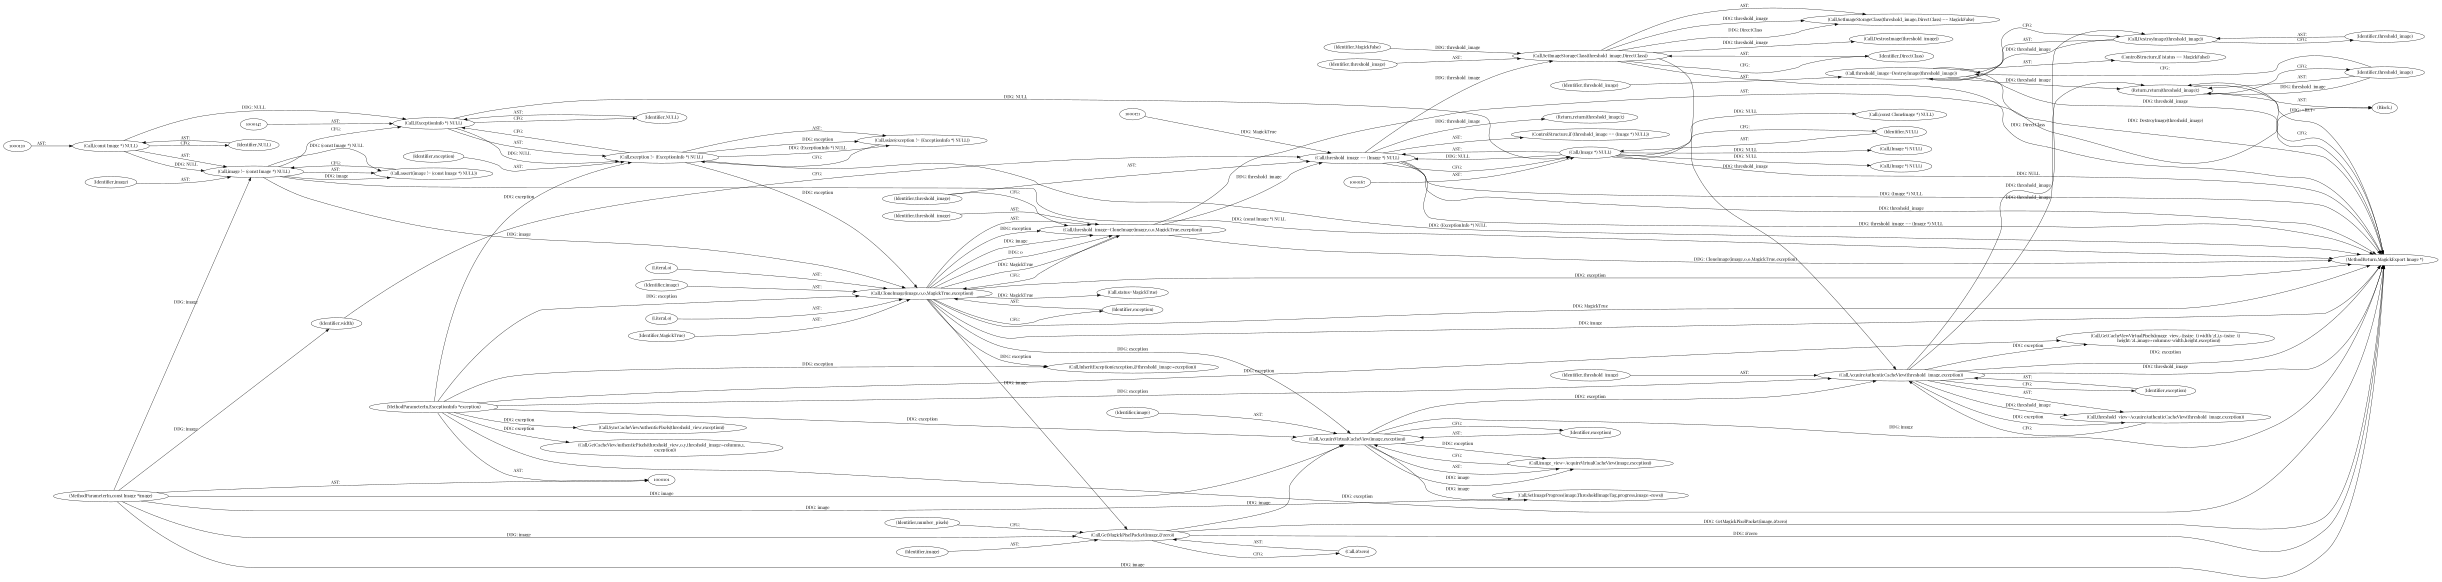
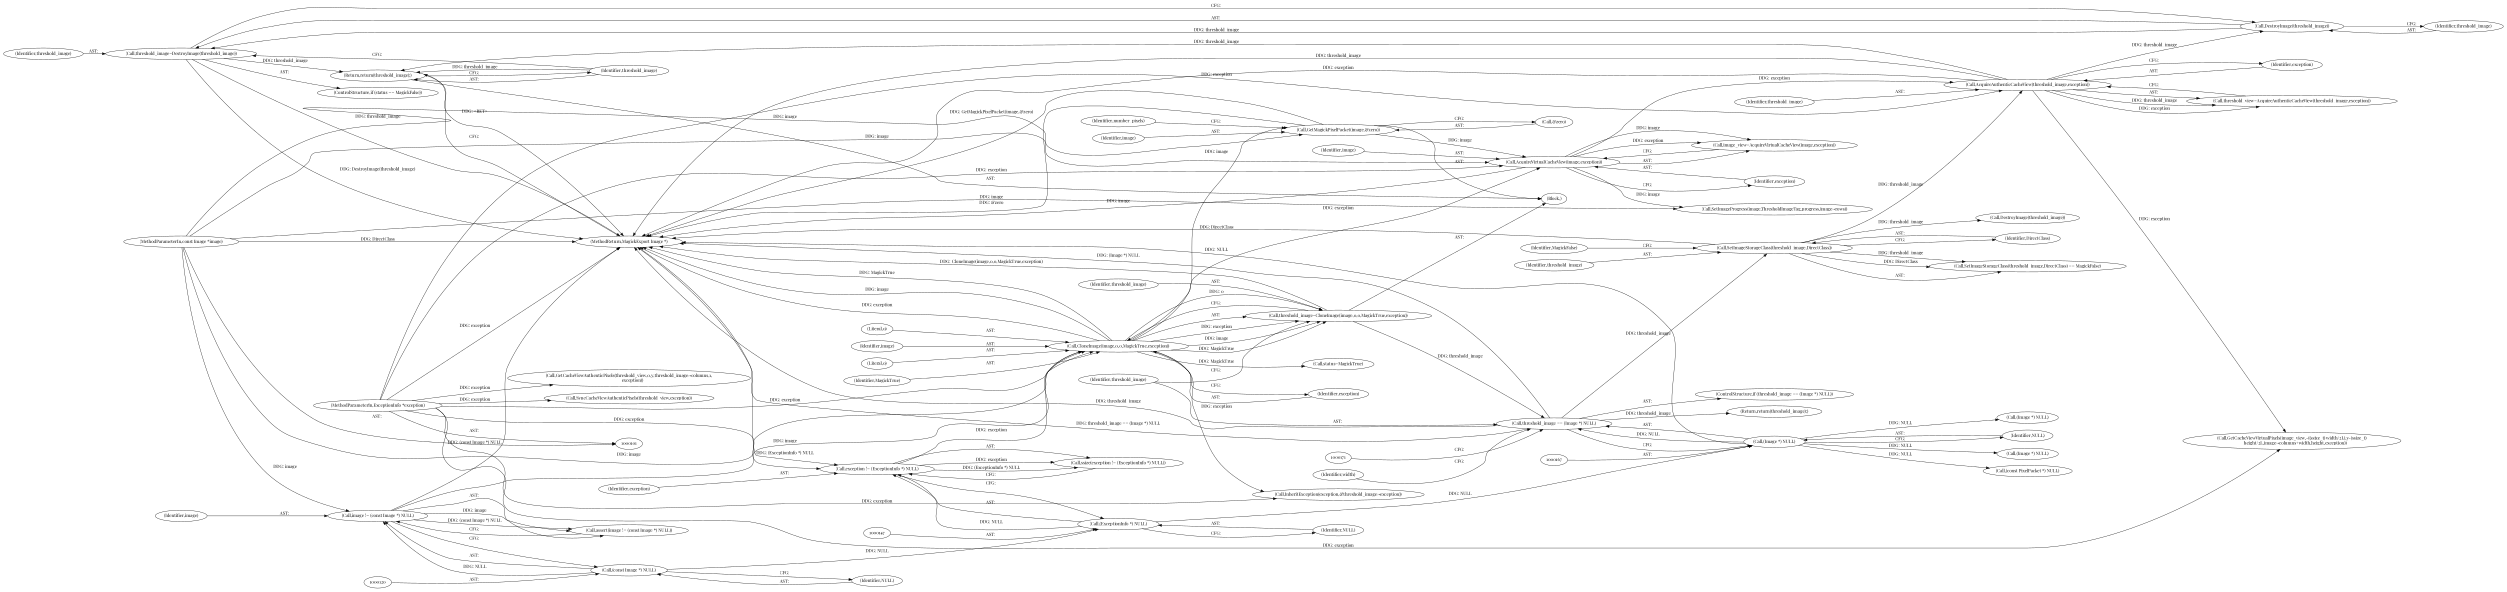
(1458, 48) -> (1648, 246)
(1901, 115) -> (2028, 471)
(1259, 132) -> (1460, 450)
(333, 136) -> (491, 551)
none -> (1446, 172)
(1528, 231) -> (752, 401)
(223, 411) -> (597, 462)
(1133, 565) -> (378, 239)
